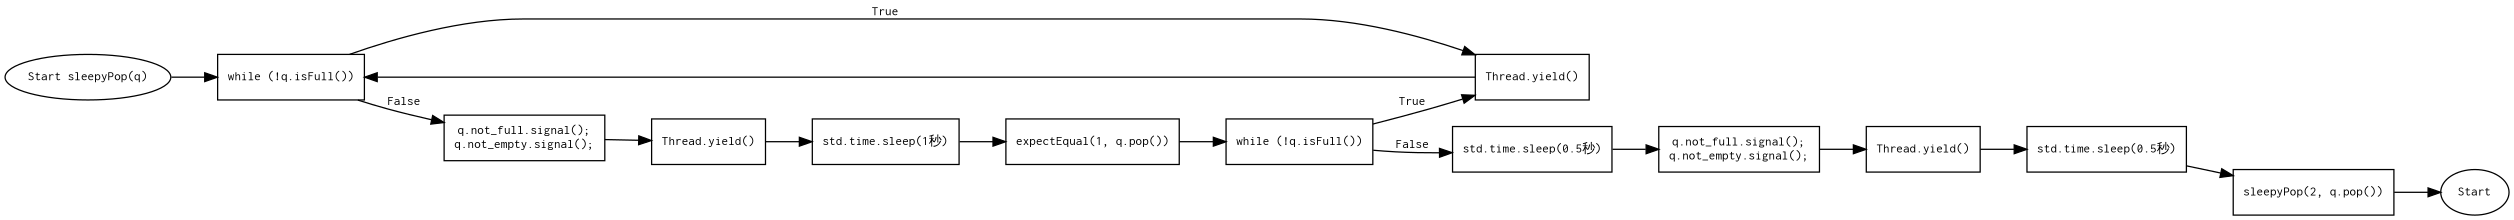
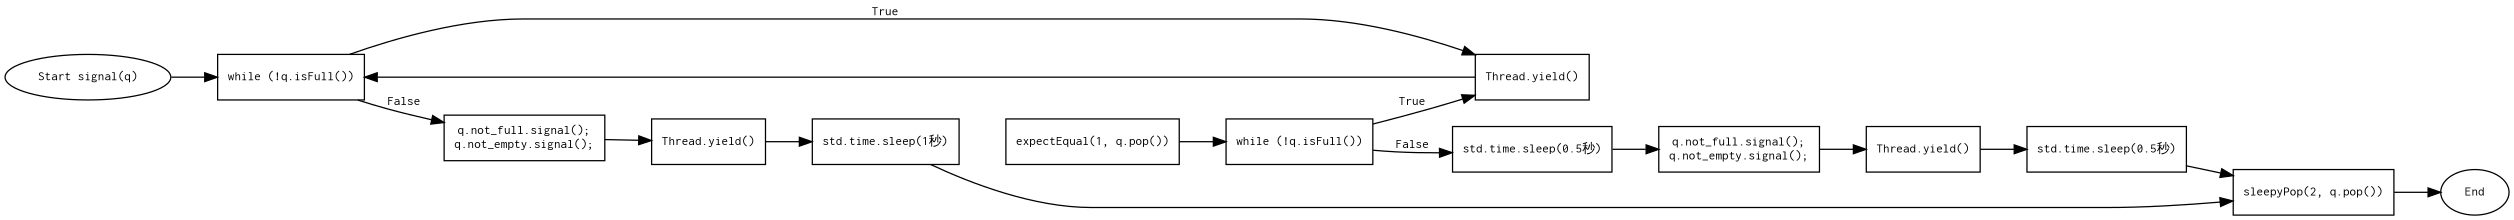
(88, 77) -> (88, 77)
(976, 142) -> (1572, 208)
(2475, 192) -> (2475, 192)
